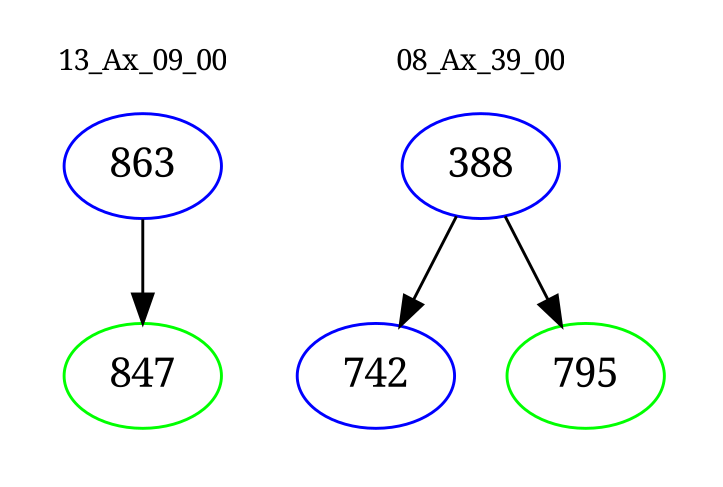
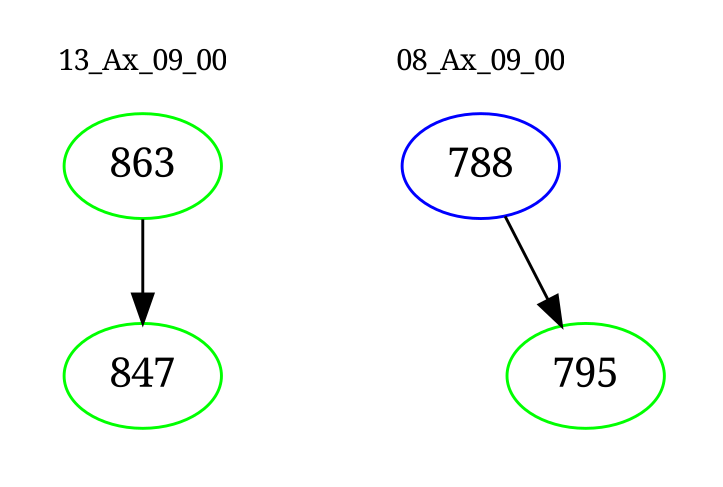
(481, 63) -> (481, 63)
(143, 166) -> (143, 166)
(481, 166) -> (481, 166)
(376, 376) -> none
